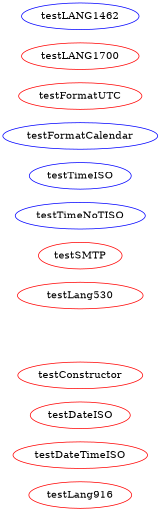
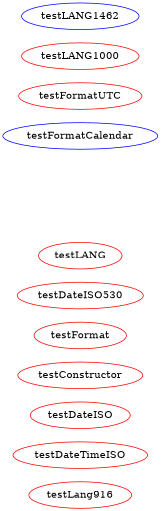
(80, 56) -> (80, 56)
(80, 176) -> none
(80, 216) -> none
(80, 256) -> (80, 256)
(80, 296) -> (80, 296)
none -> (80, 335)
